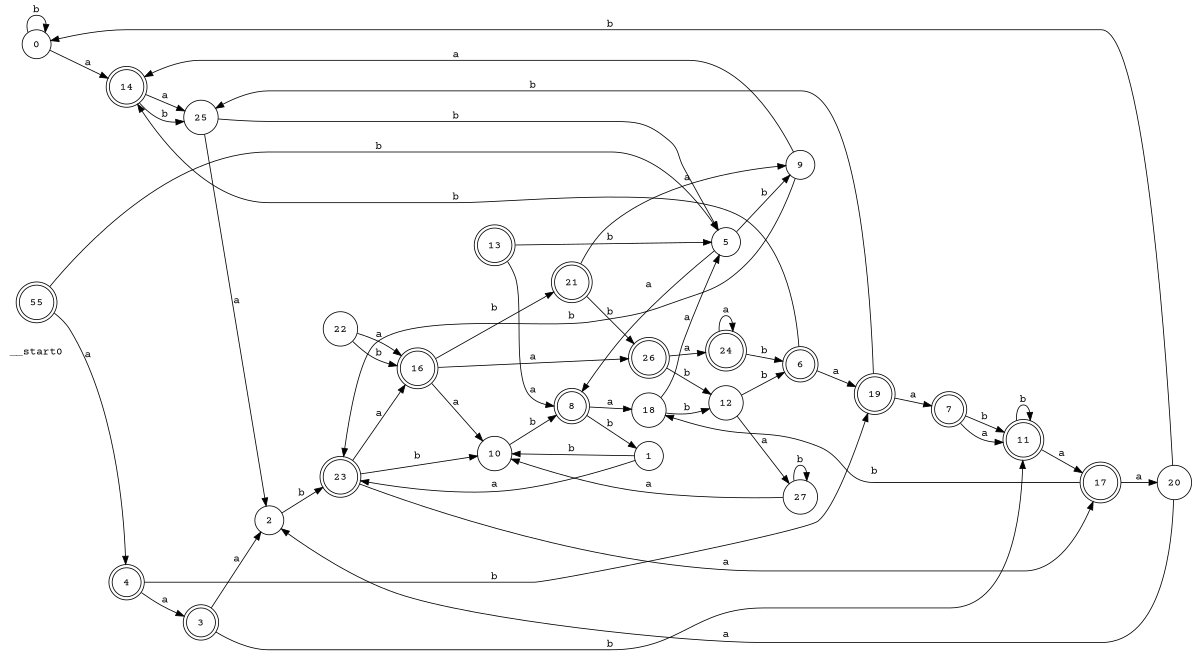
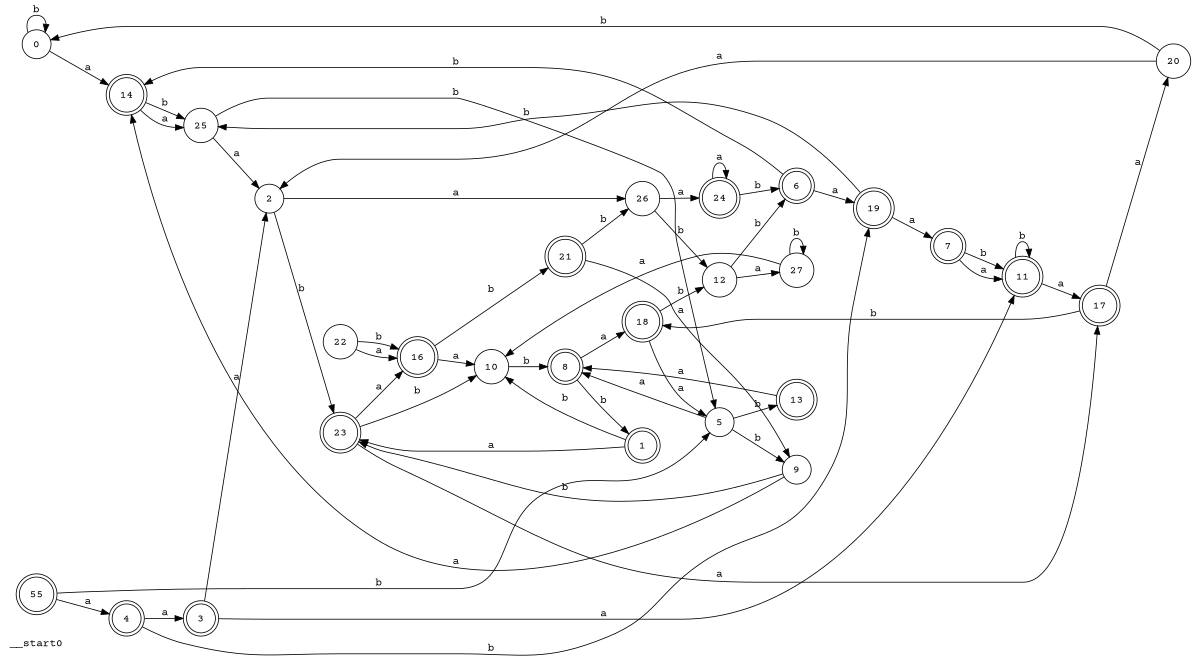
(609, 244) -> (751, 413)
(649, 358) -> (642, 199)
(529, 363) -> (451, 199)
(649, 410) -> (642, 322)
(649, 456) -> (642, 446)
(610, 644) -> (604, 613)
